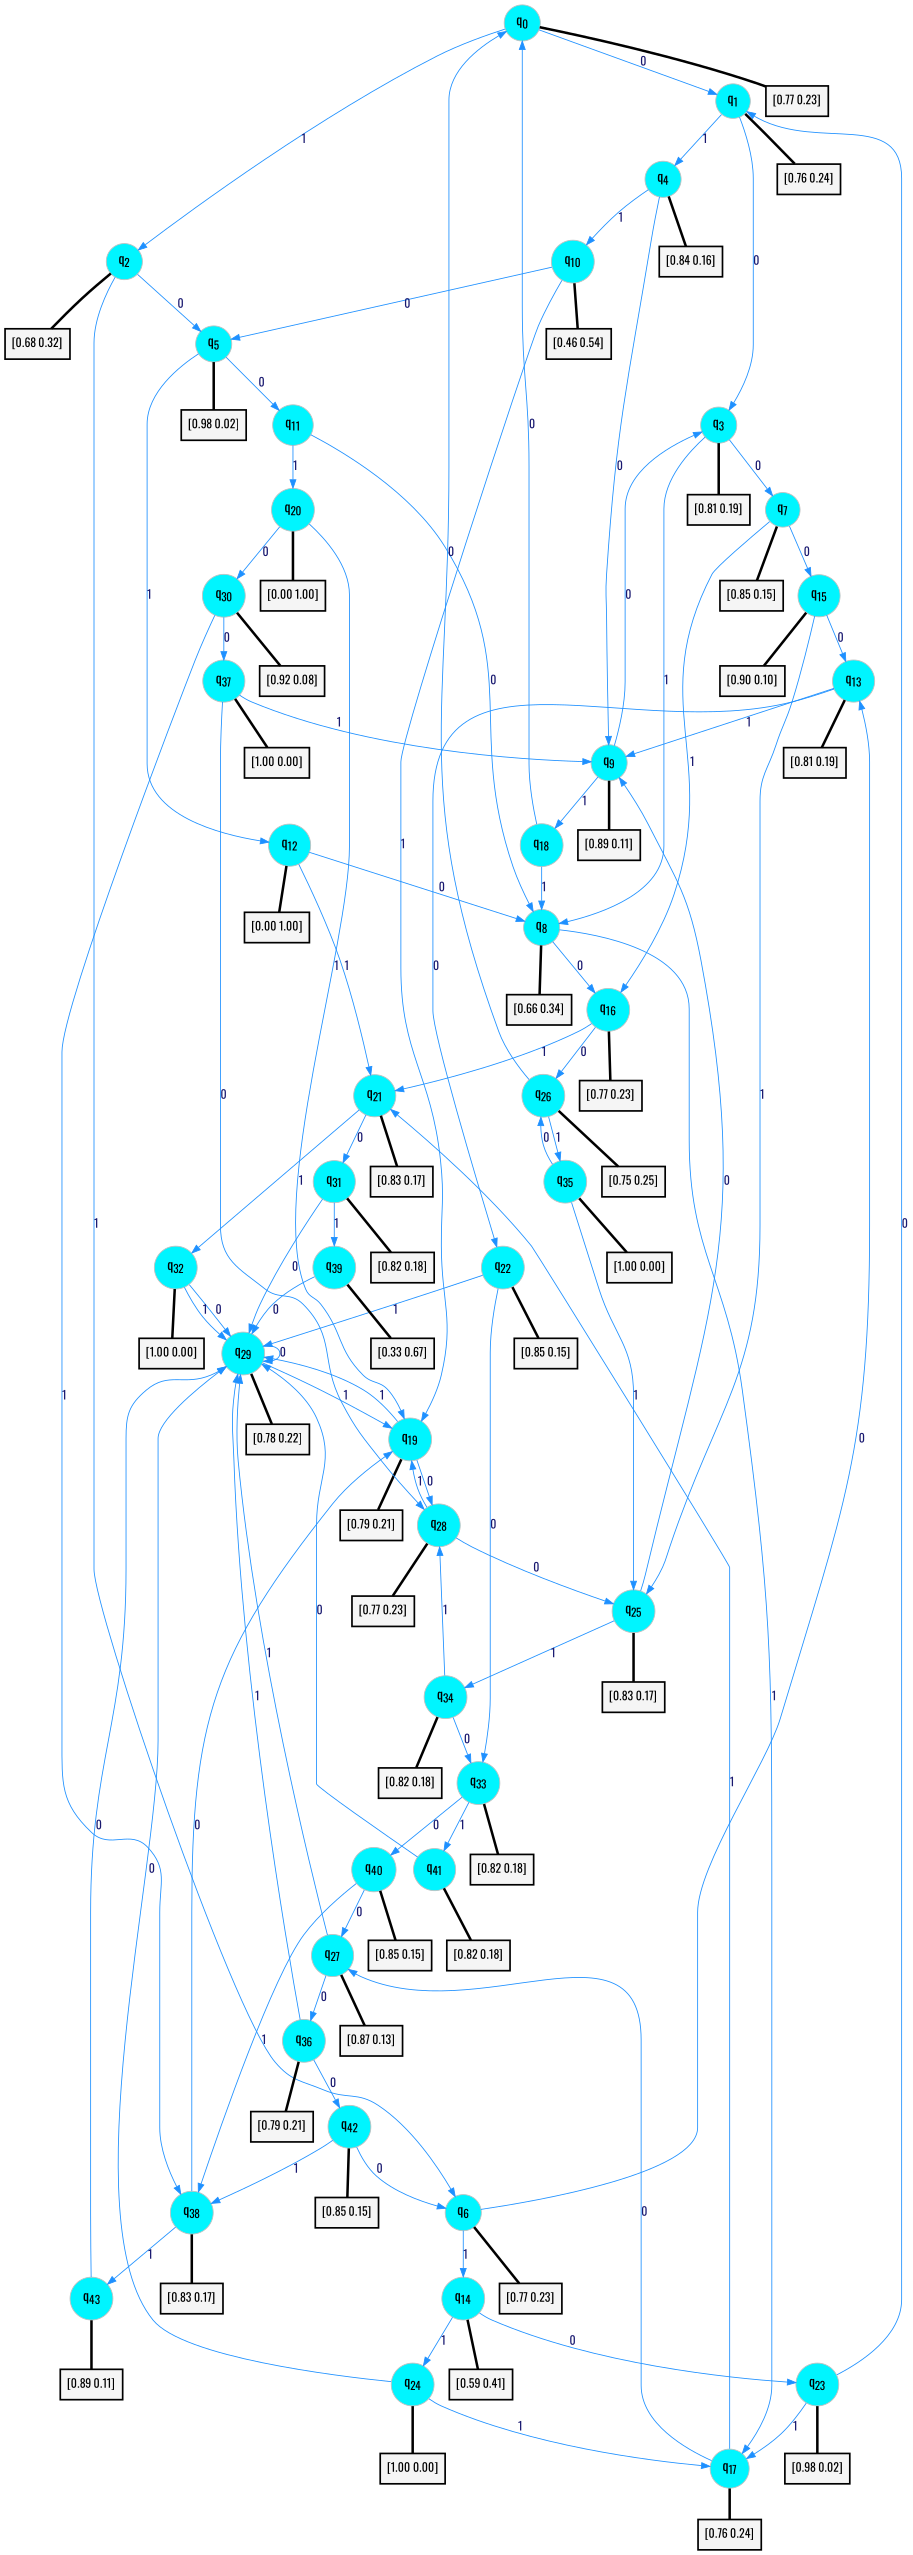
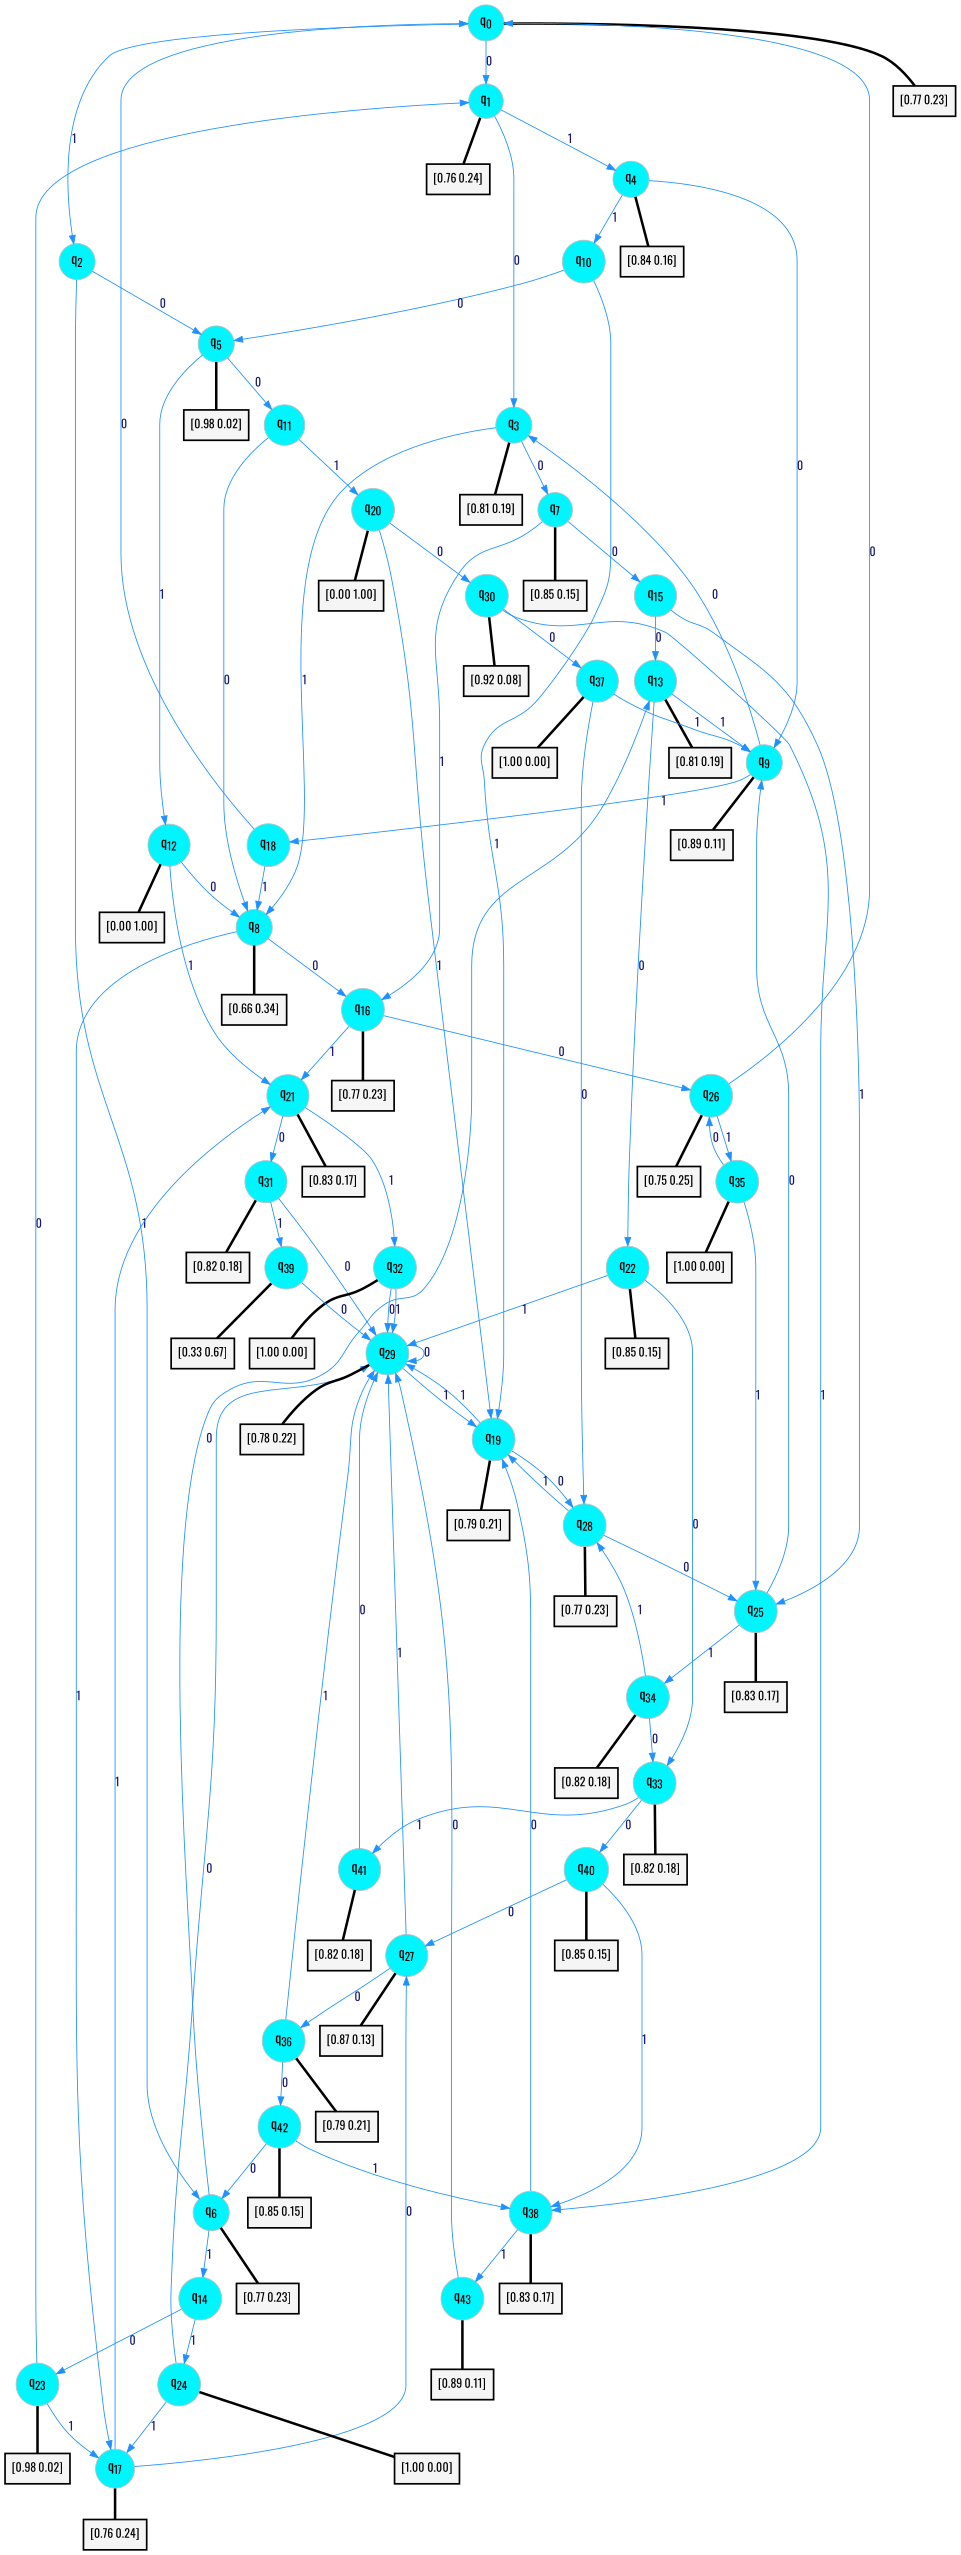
(38, 344) -> none
(579, 344) -> none
(752, 681) -> none
(481, 2384) -> none
